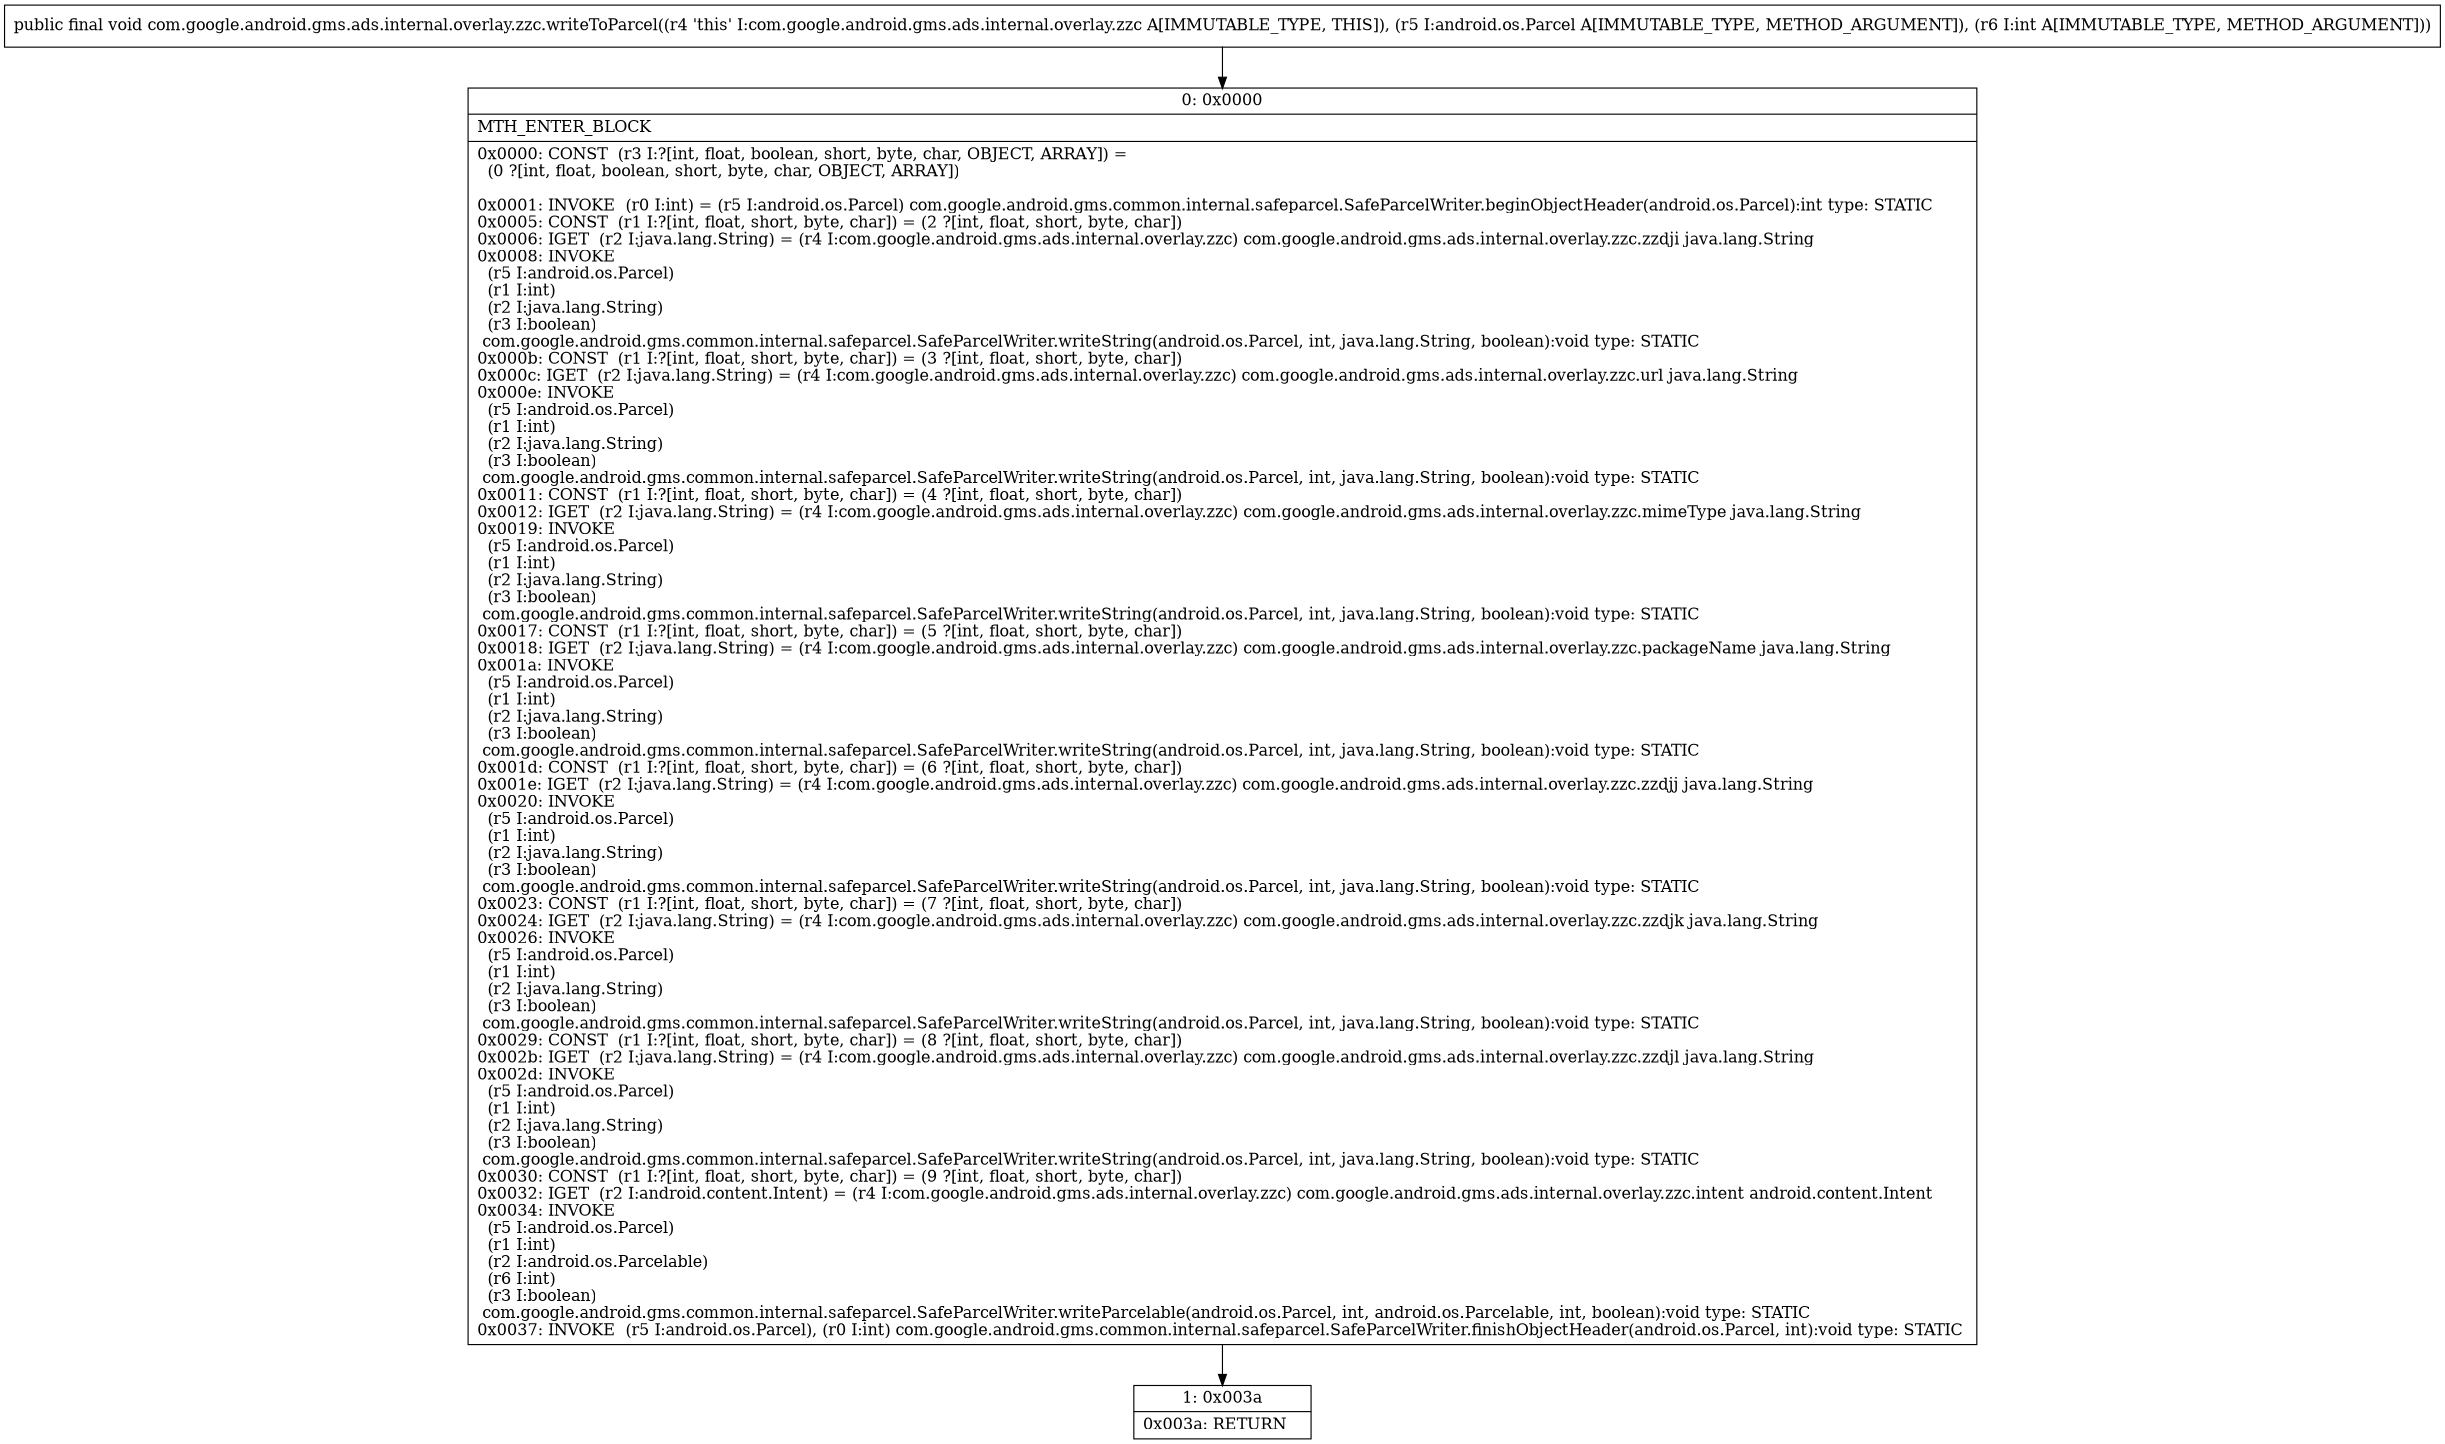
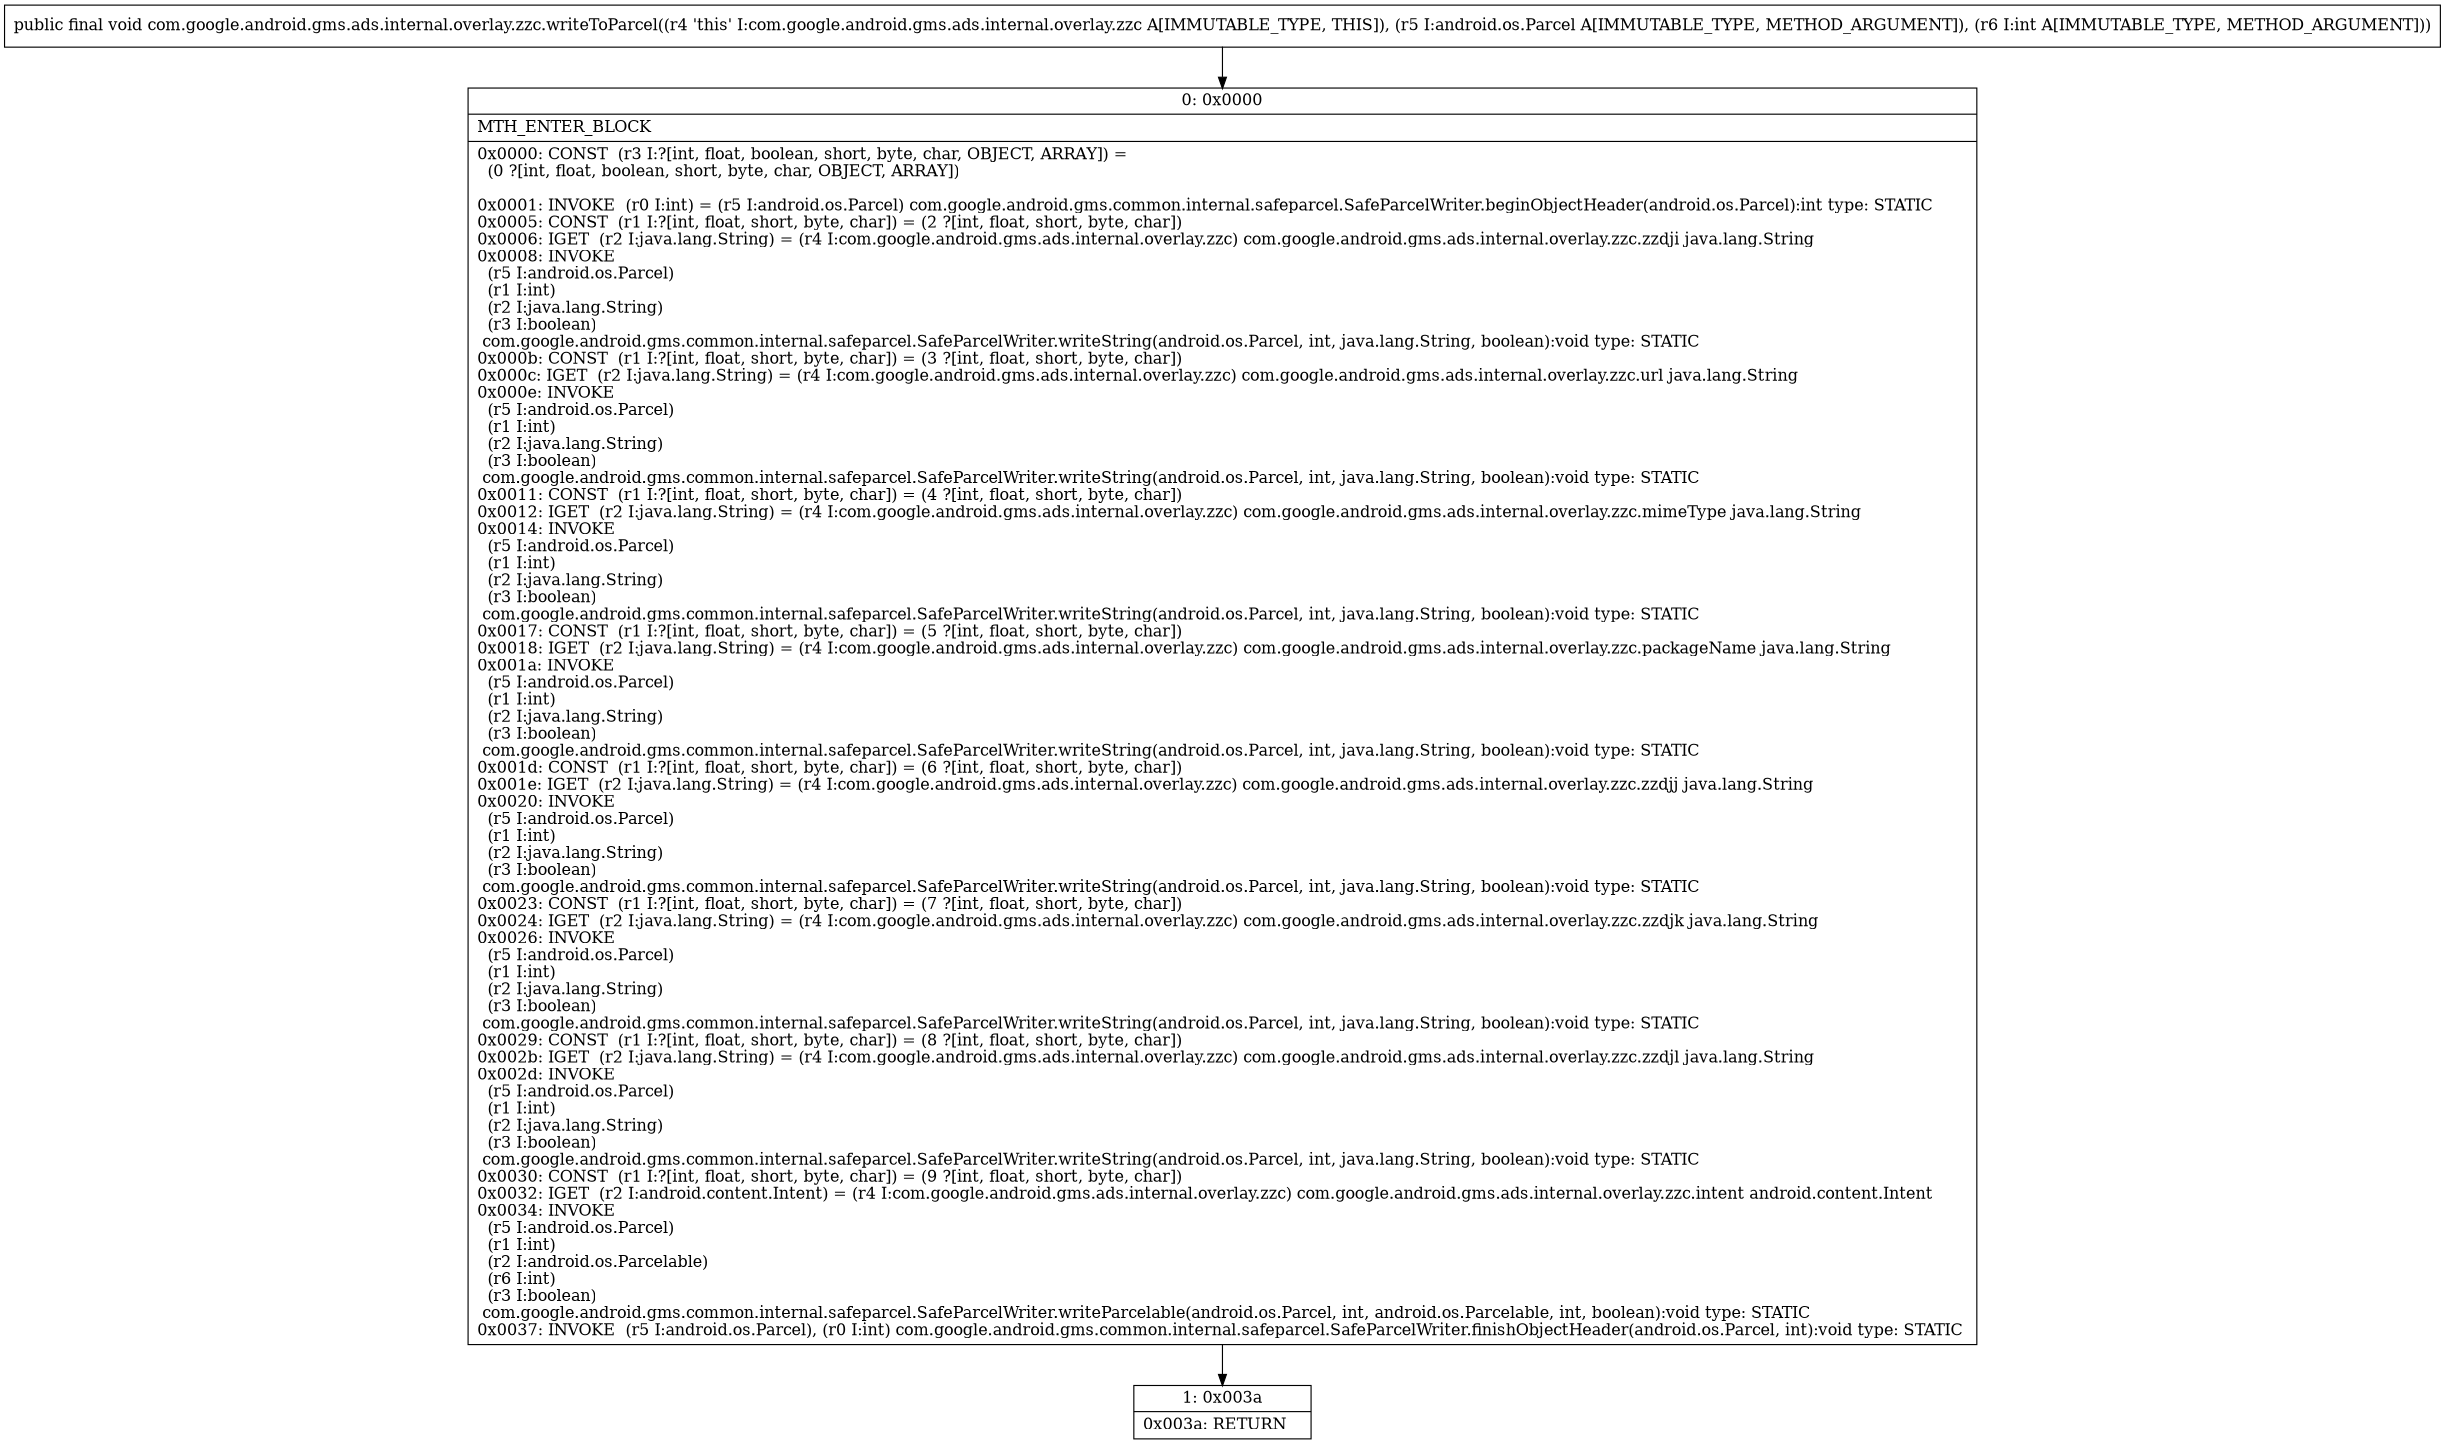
(552, 529) -> (552, 529)
